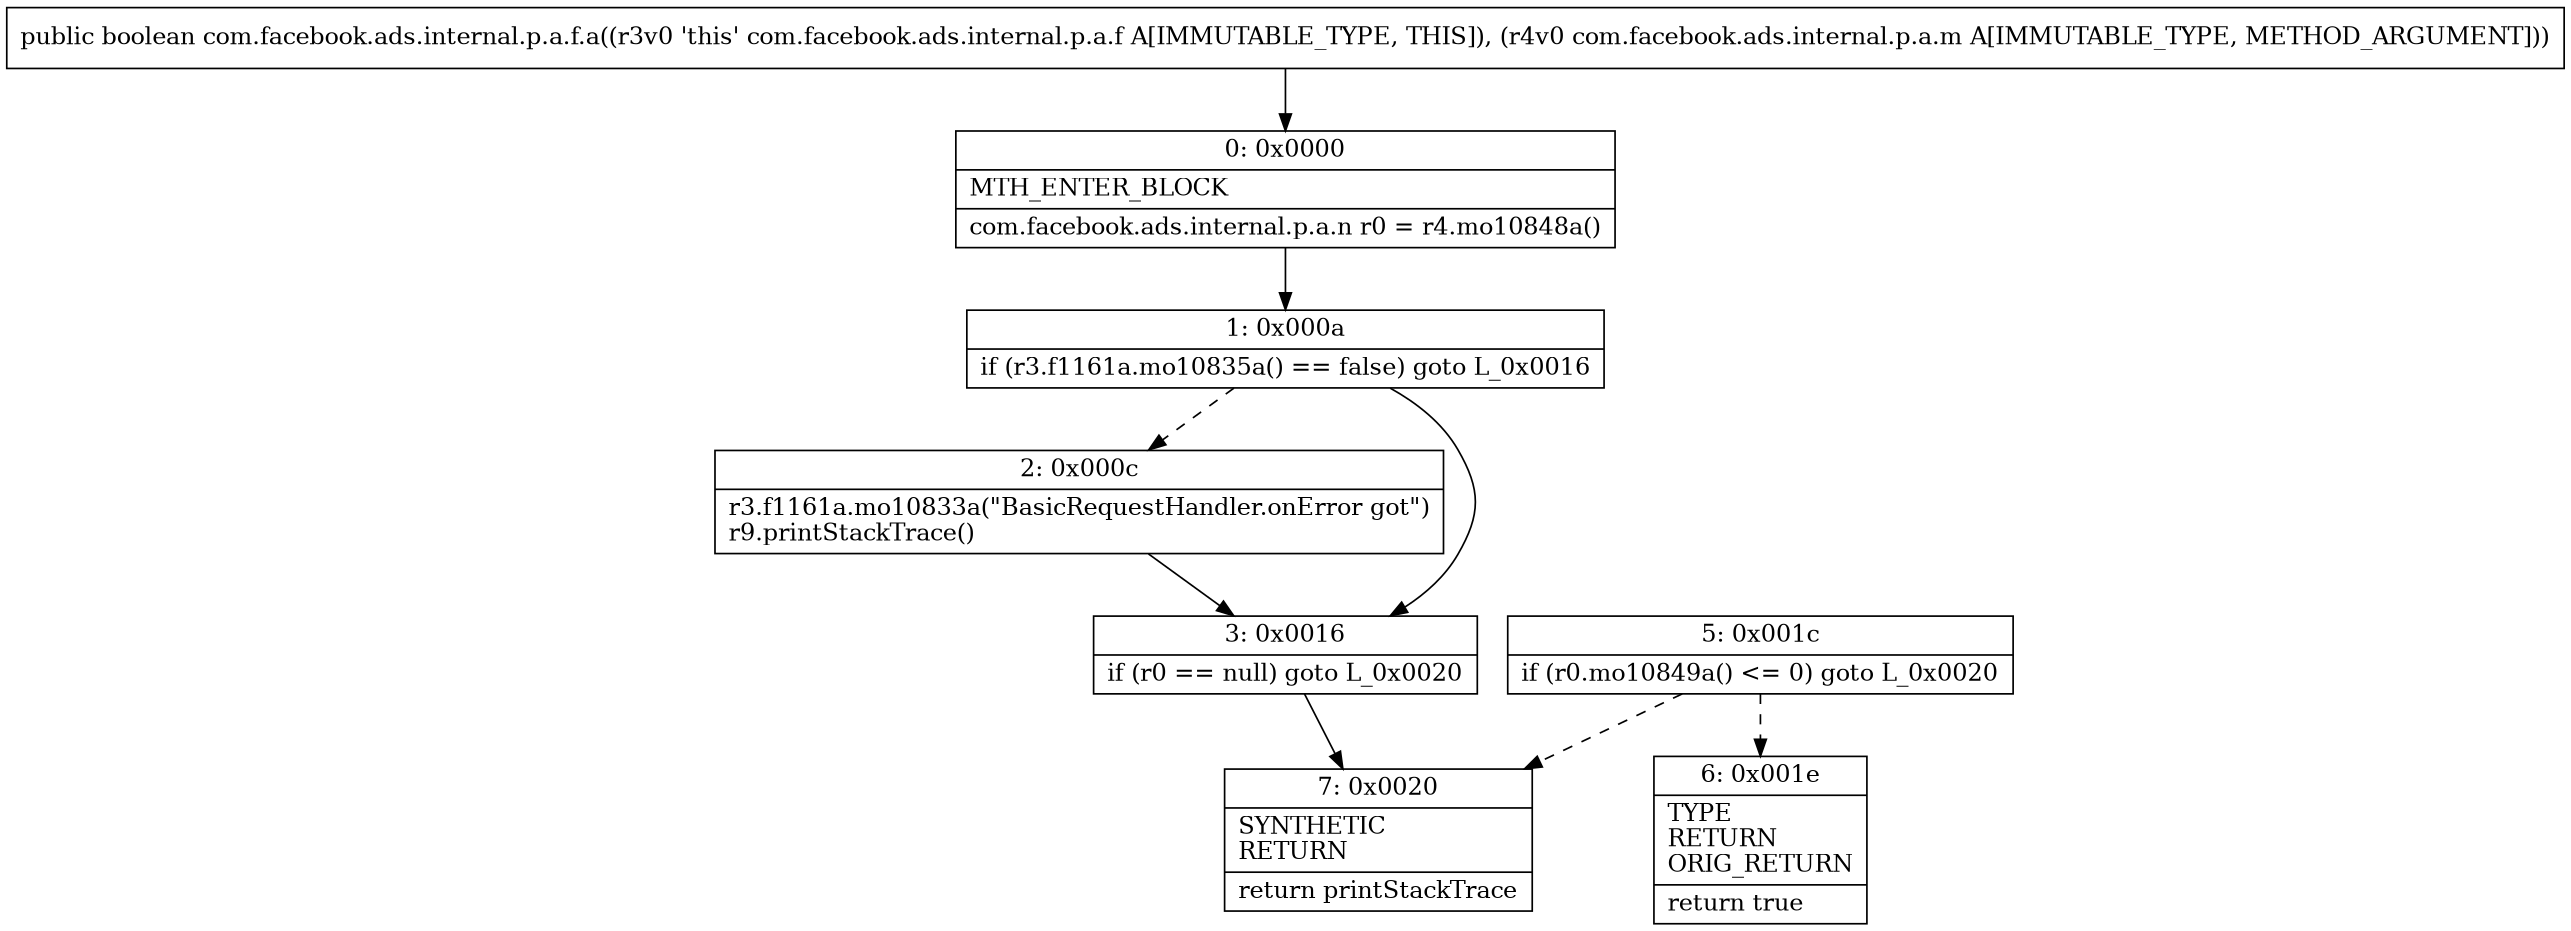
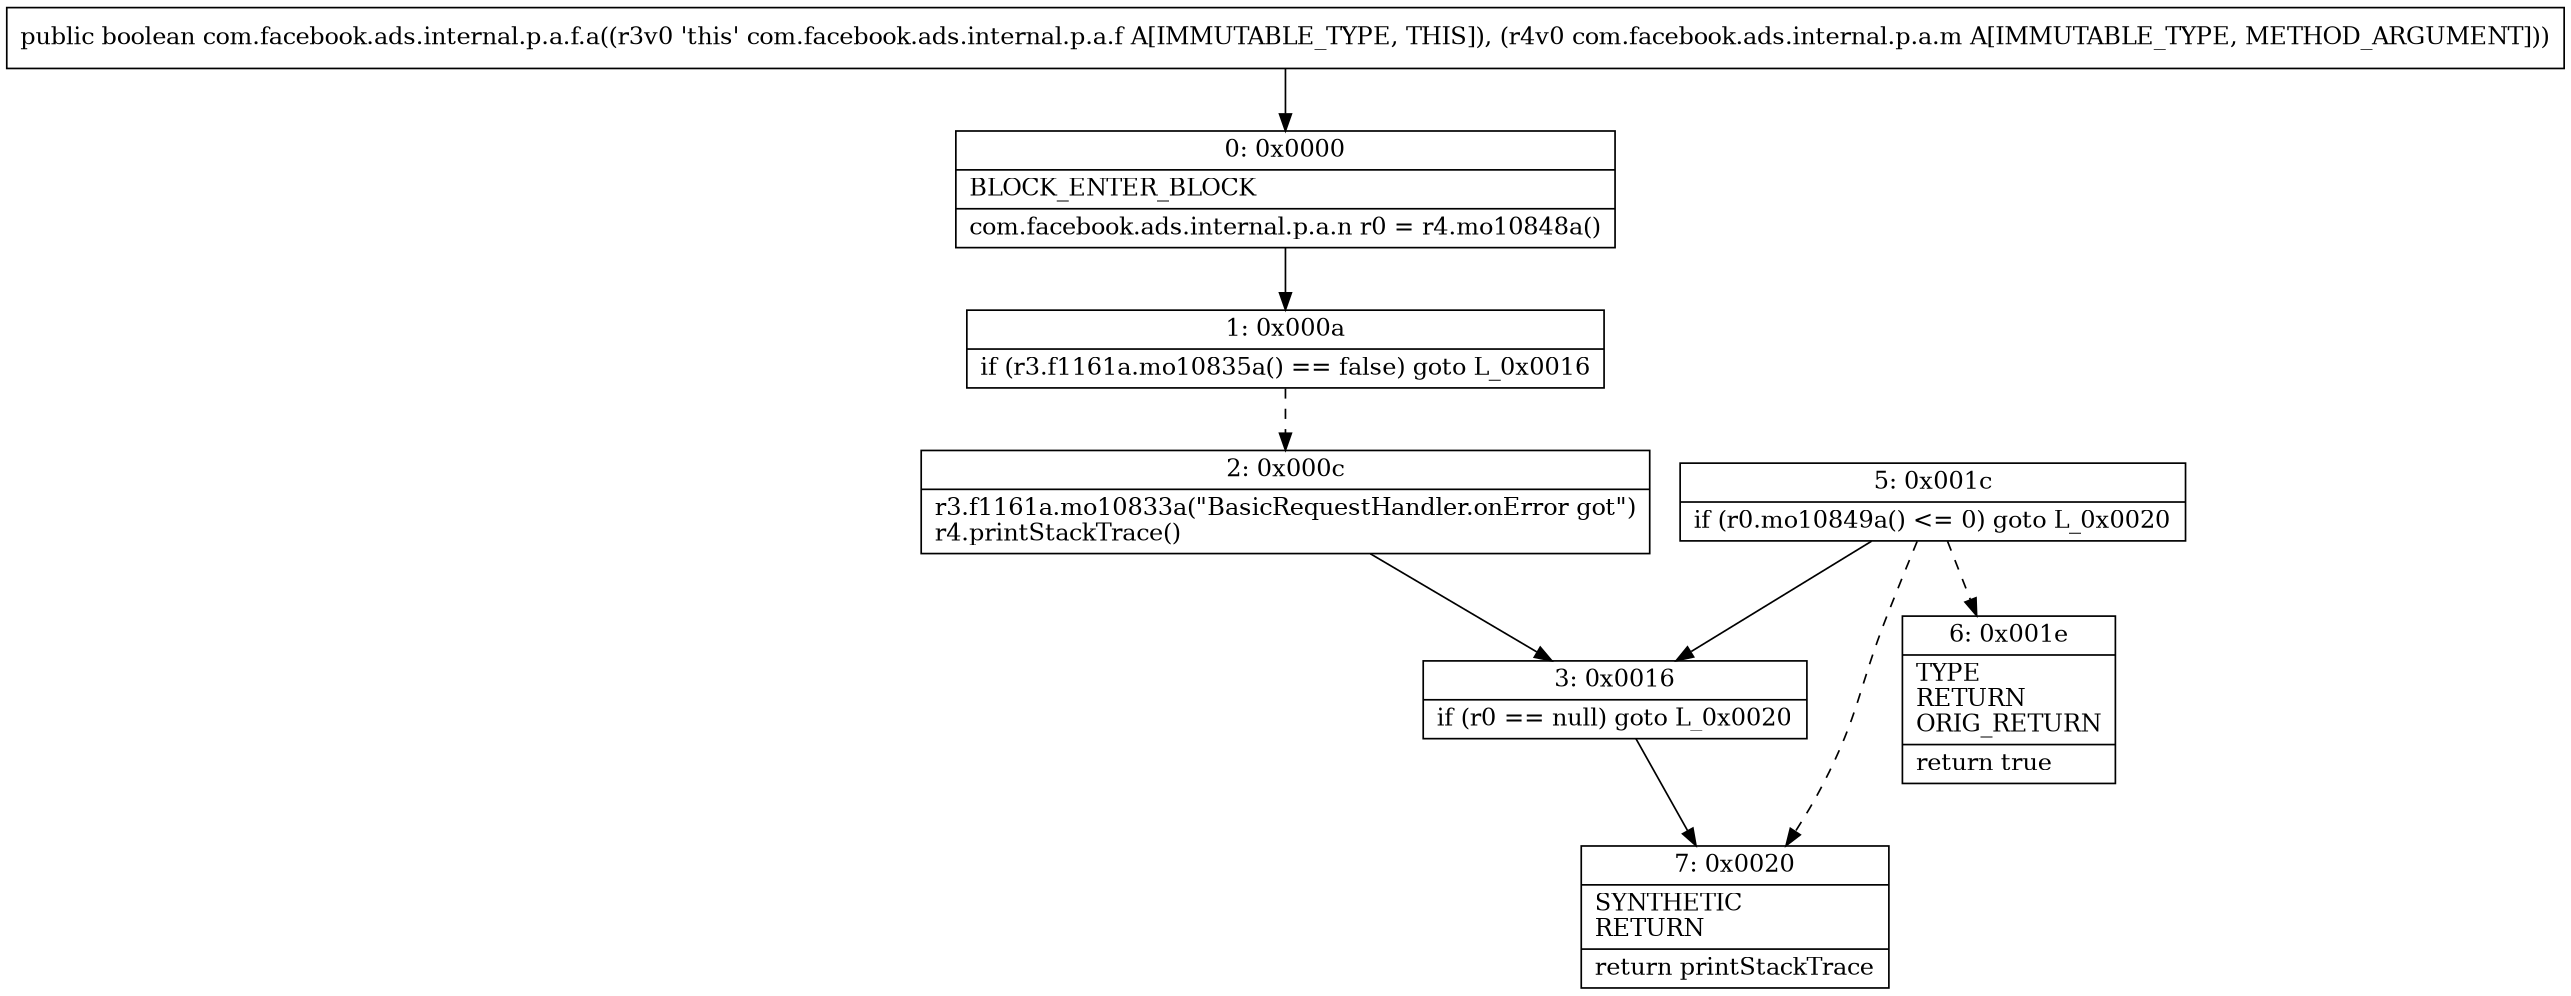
(1100, 188) -> (1113, 188)
(1475, 493) -> (1781, 596)
(852, 533) -> (1058, 533)
